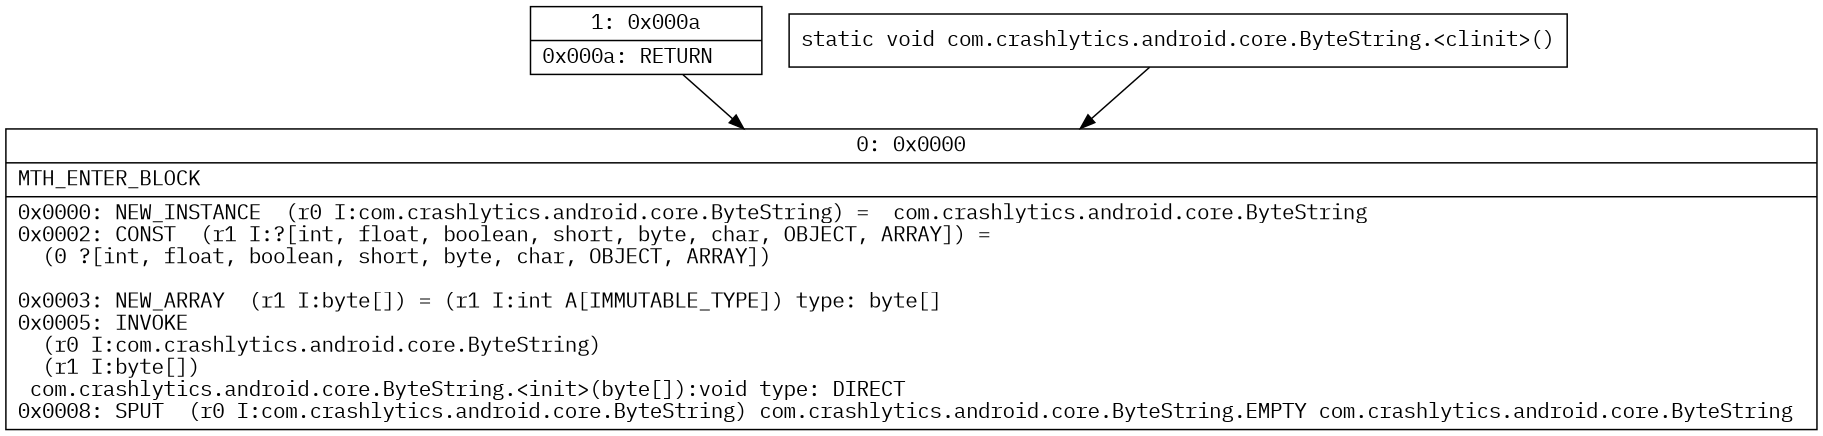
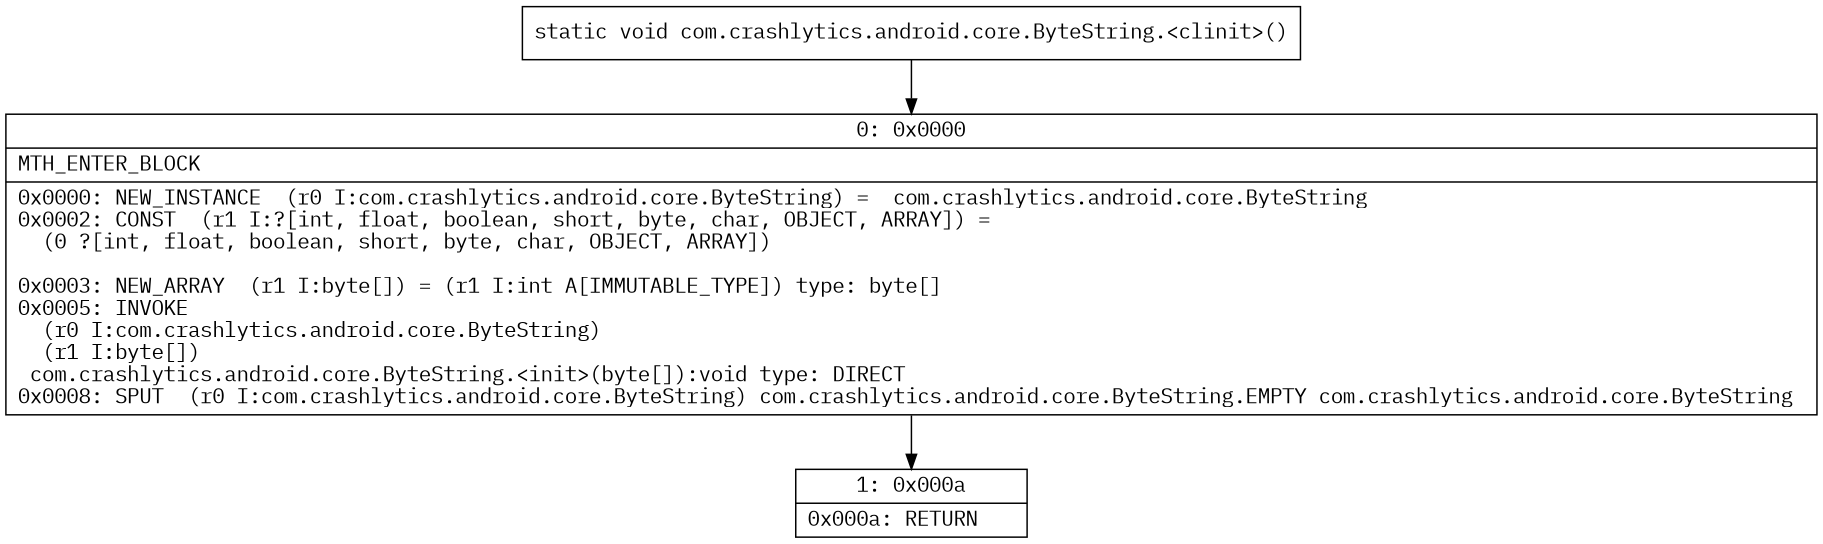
(708, 97) -> (911, 435)
